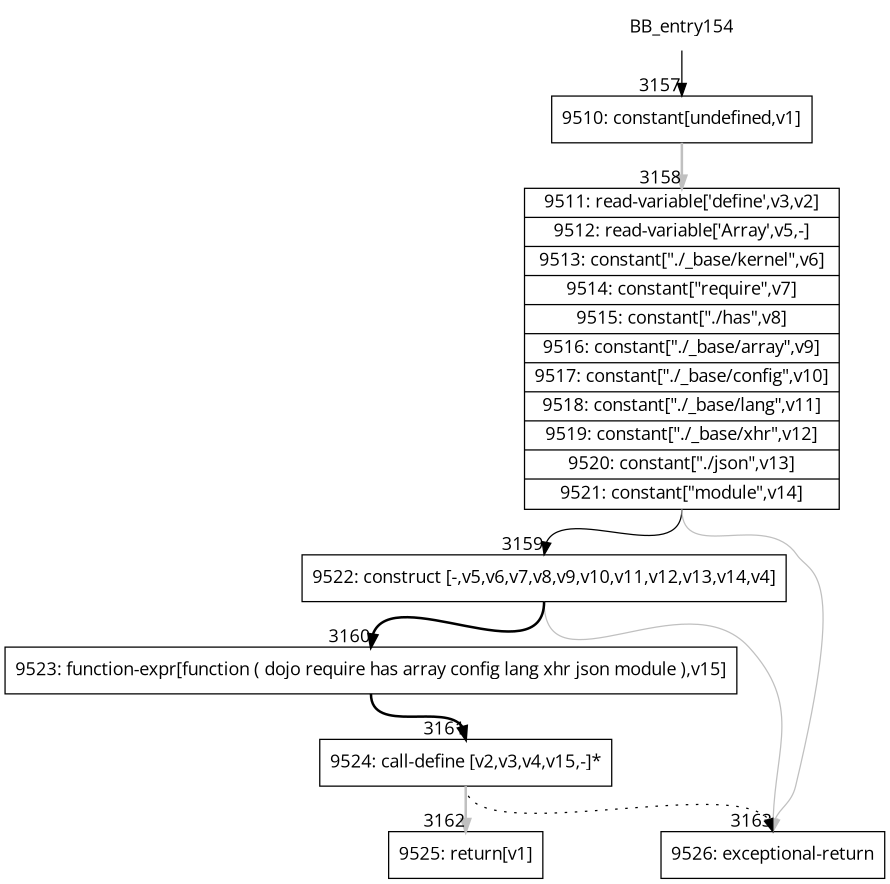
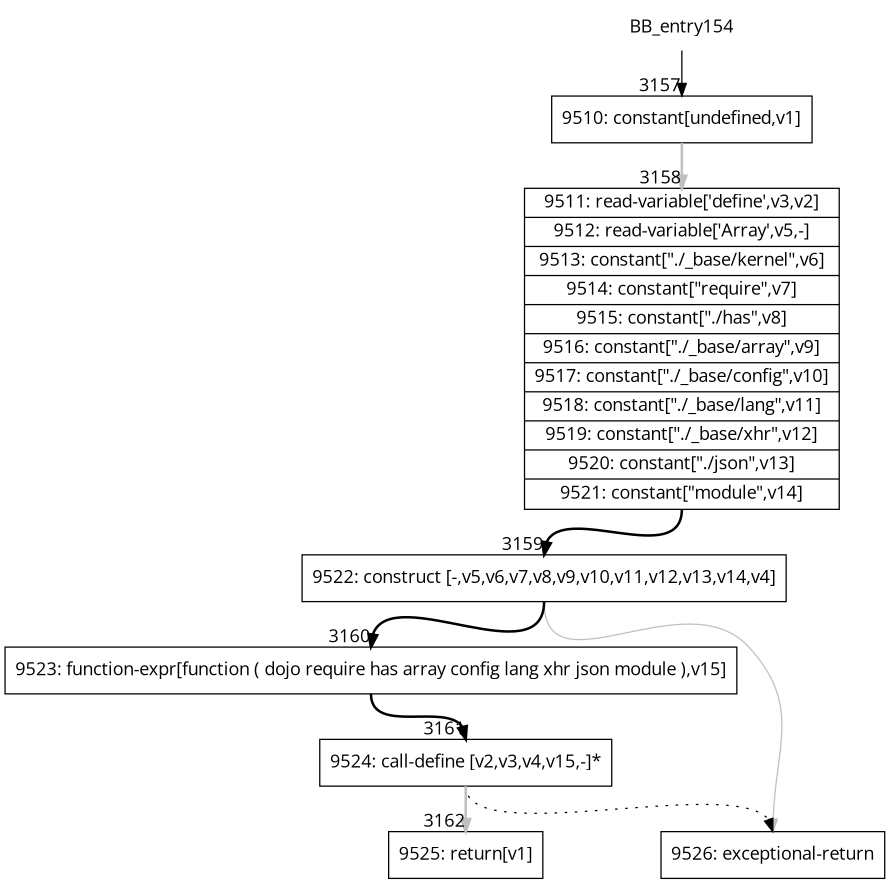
(619, 533) -> (619, 533)
(823, 619) -> none
